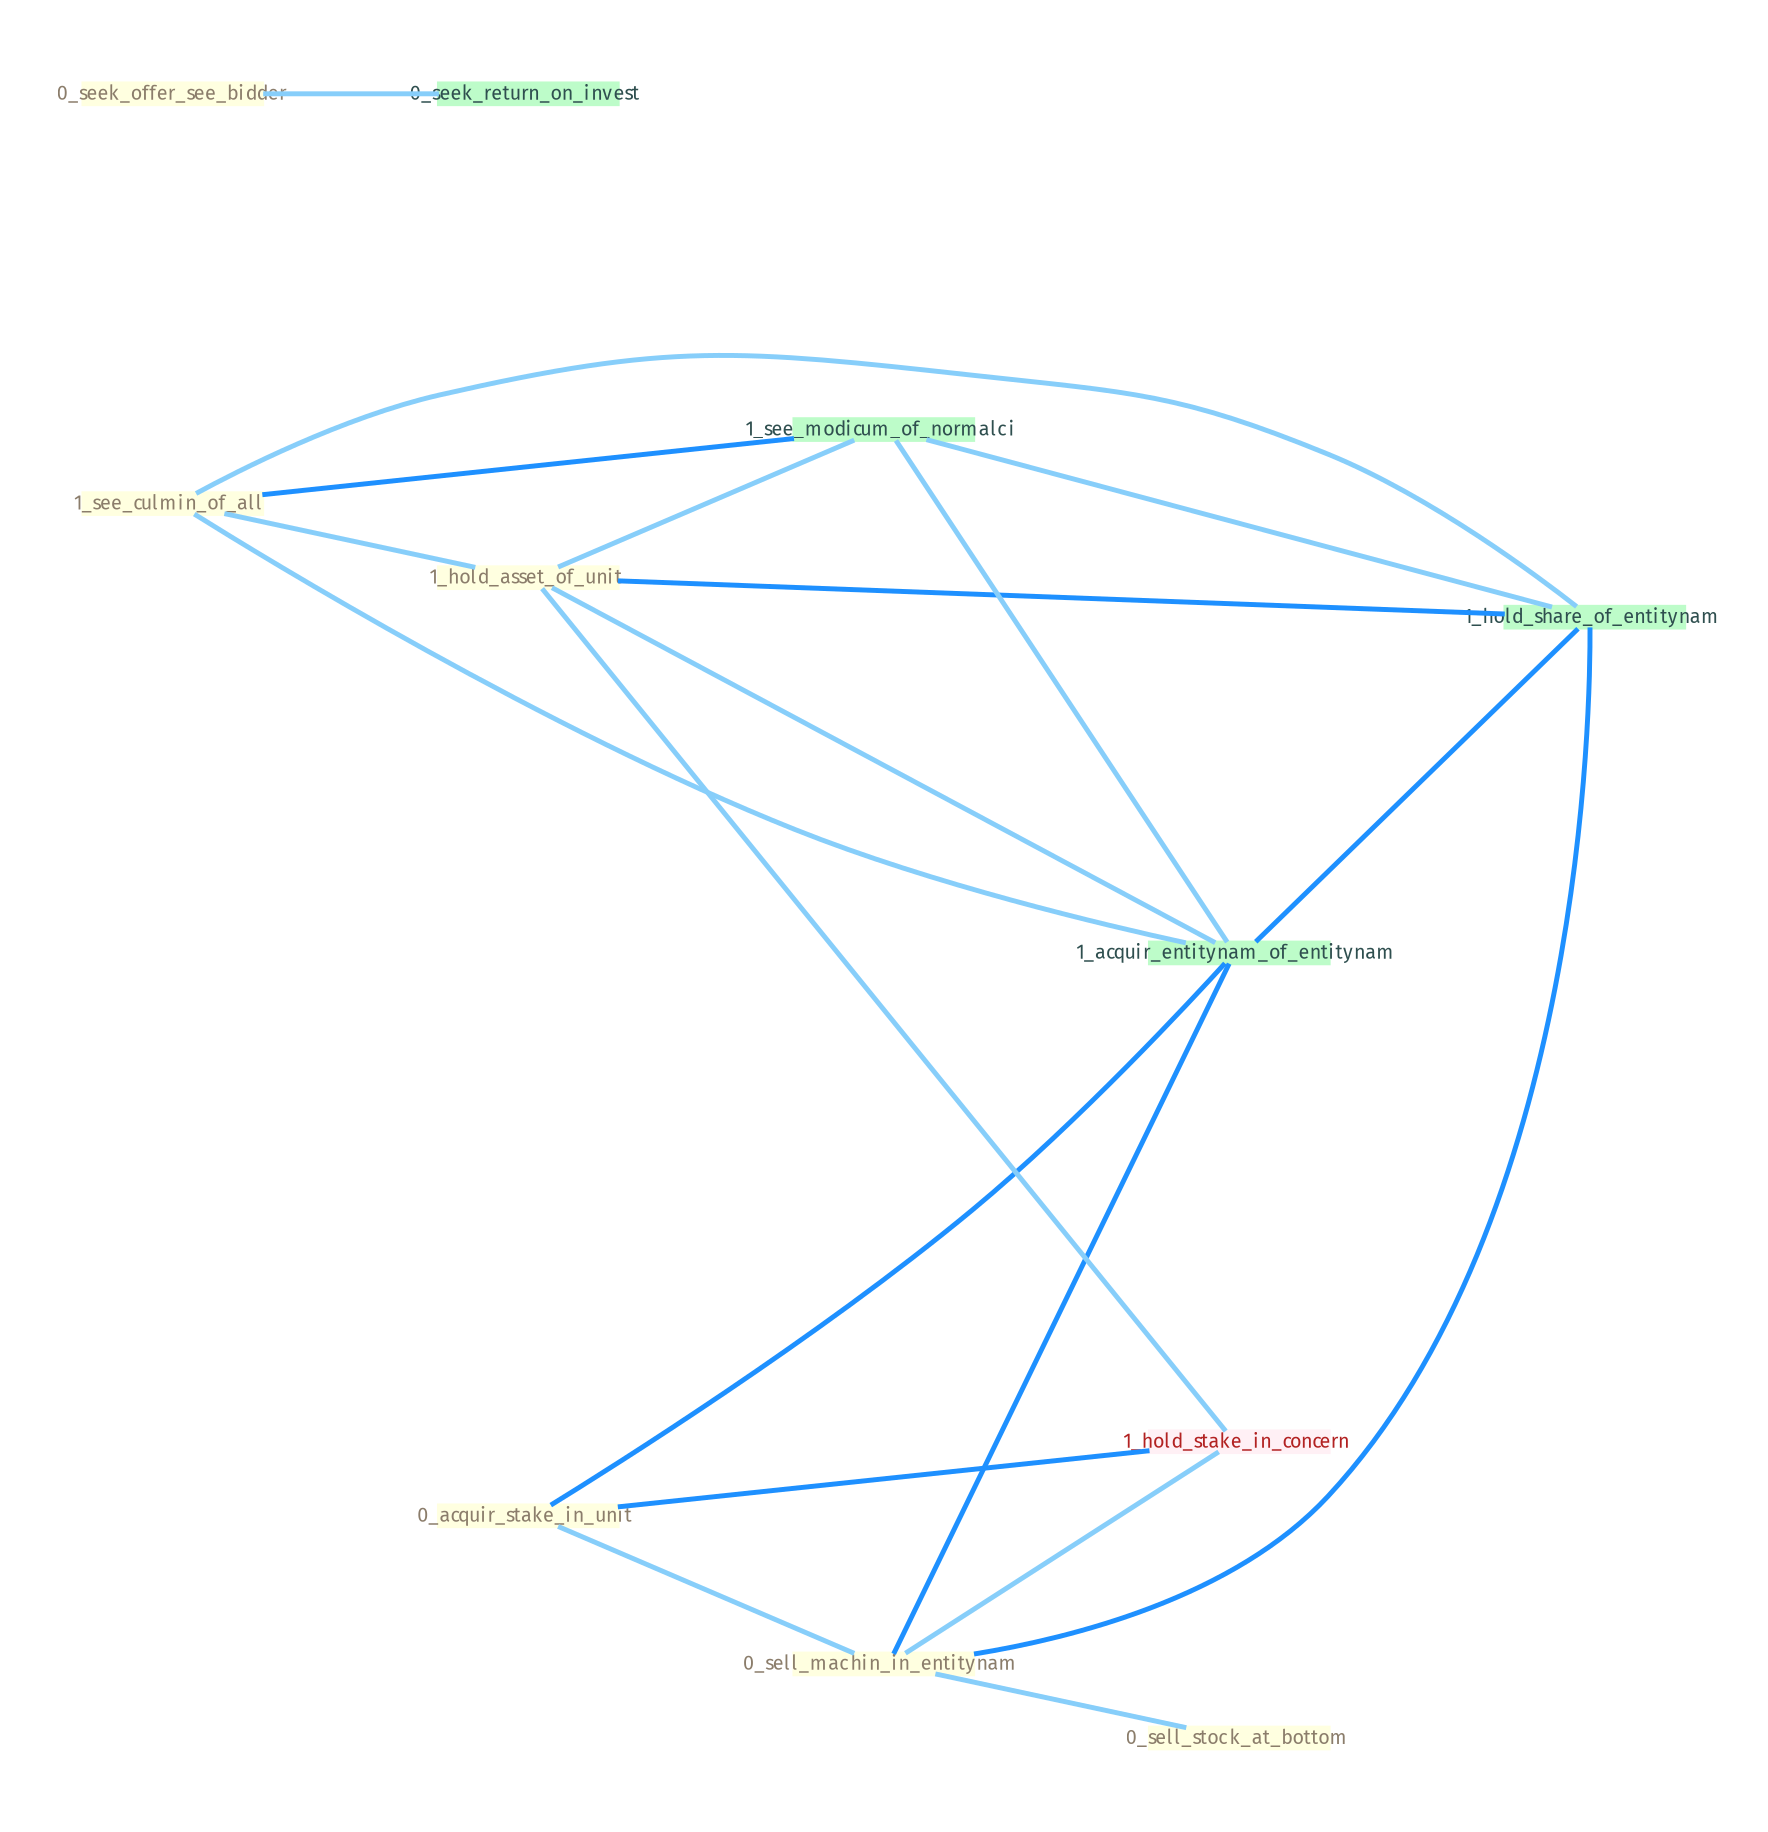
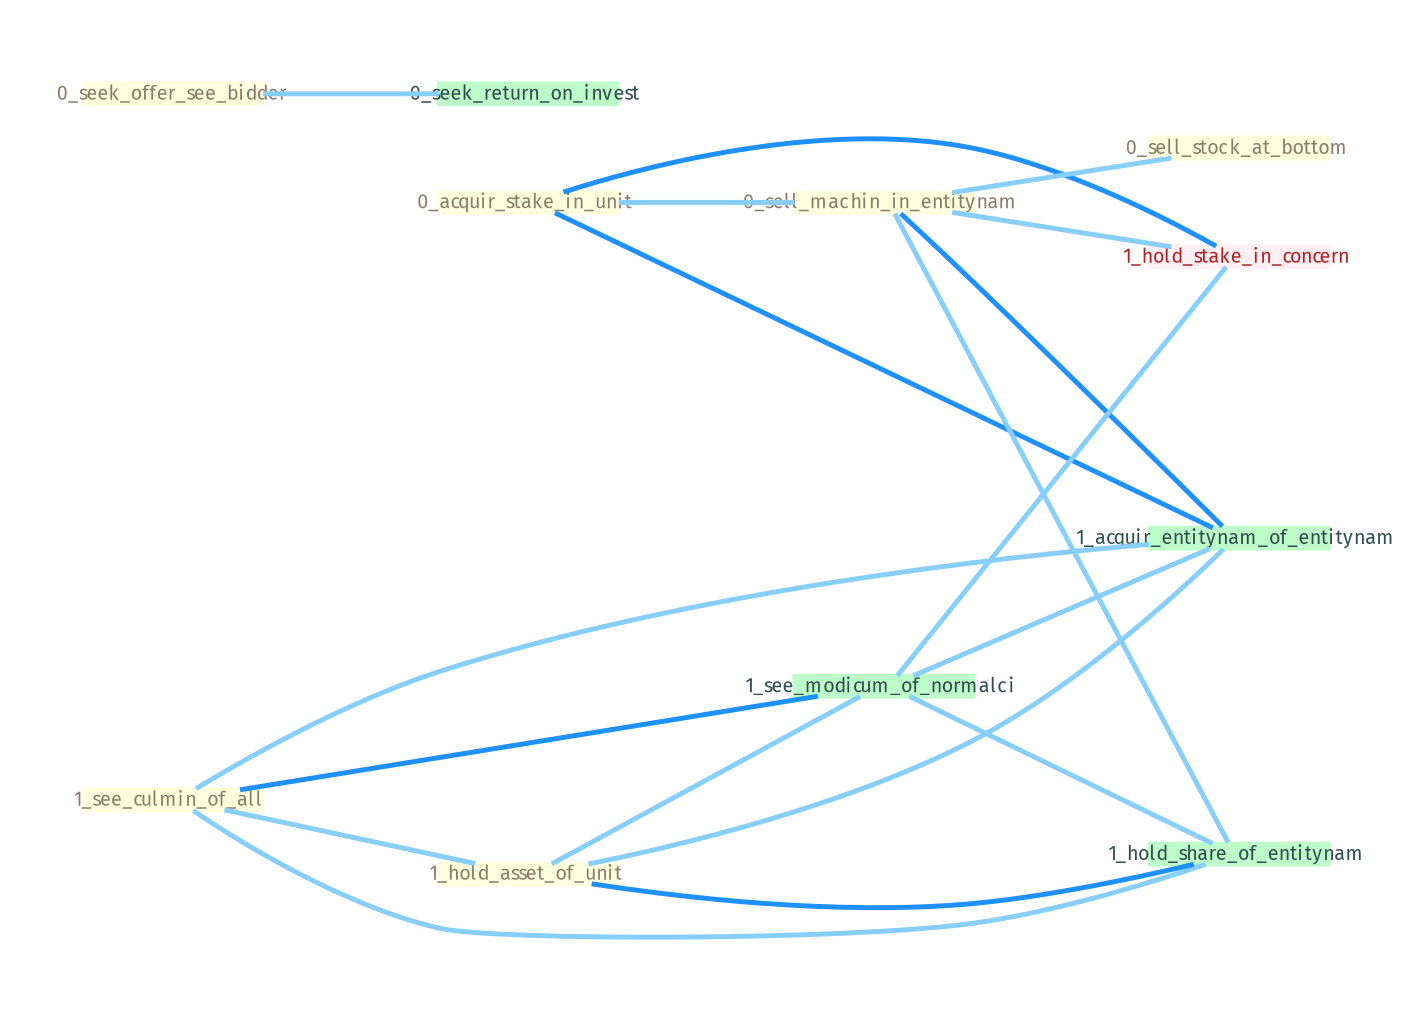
(1417, 785) -> none
(884, 1010) -> (1021, 522)
(1469, 1272) -> (1137, 670)
